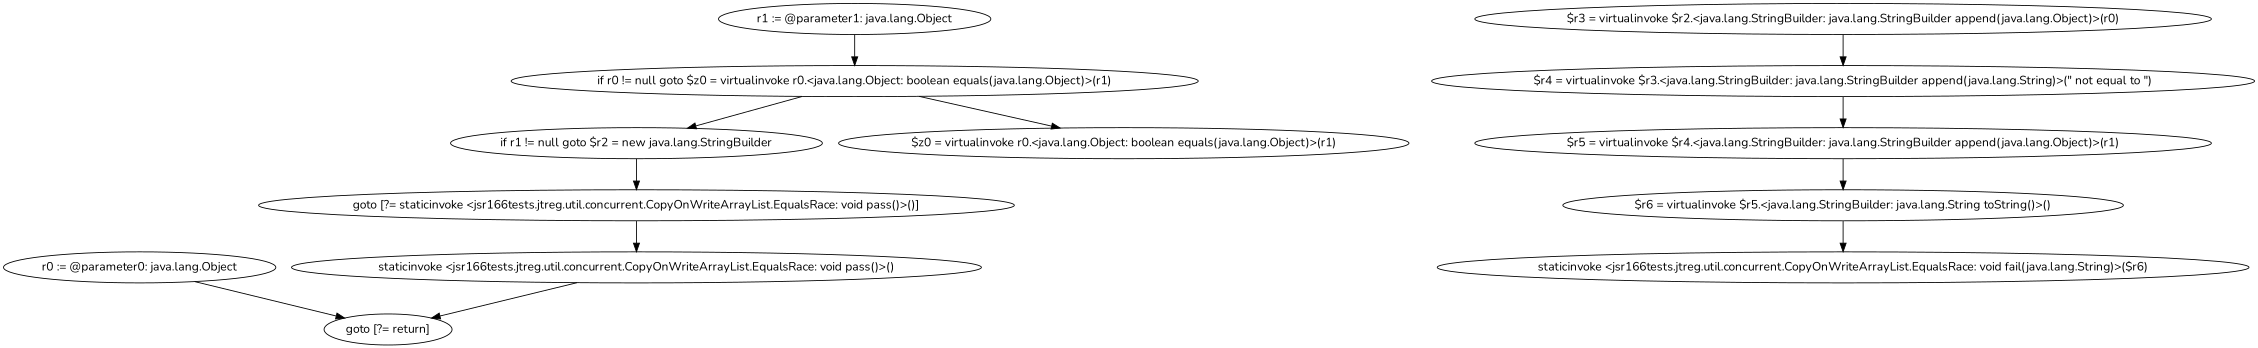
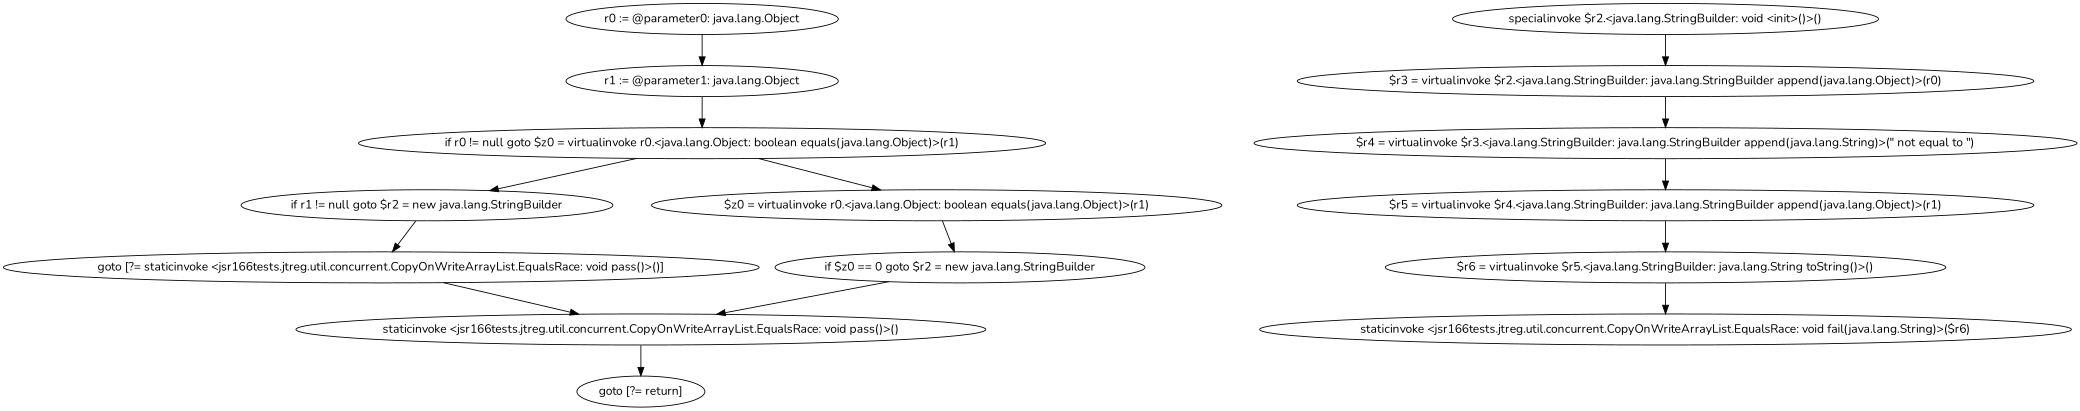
none -> (1666, 19)
none -> (960, 267)
(265, 299) -> (702, 46)
